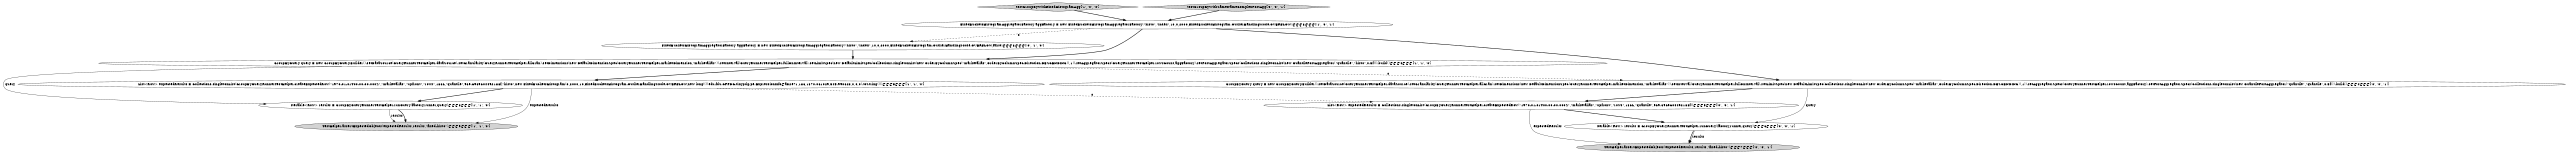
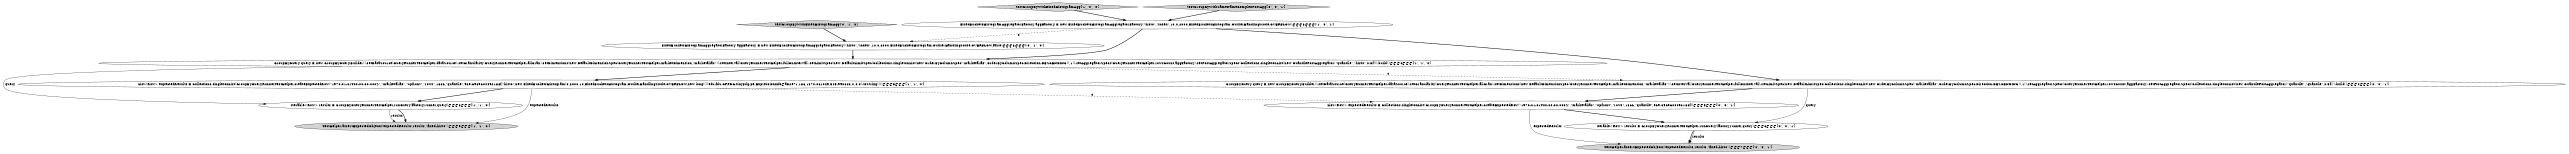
none -> (817, 25)
